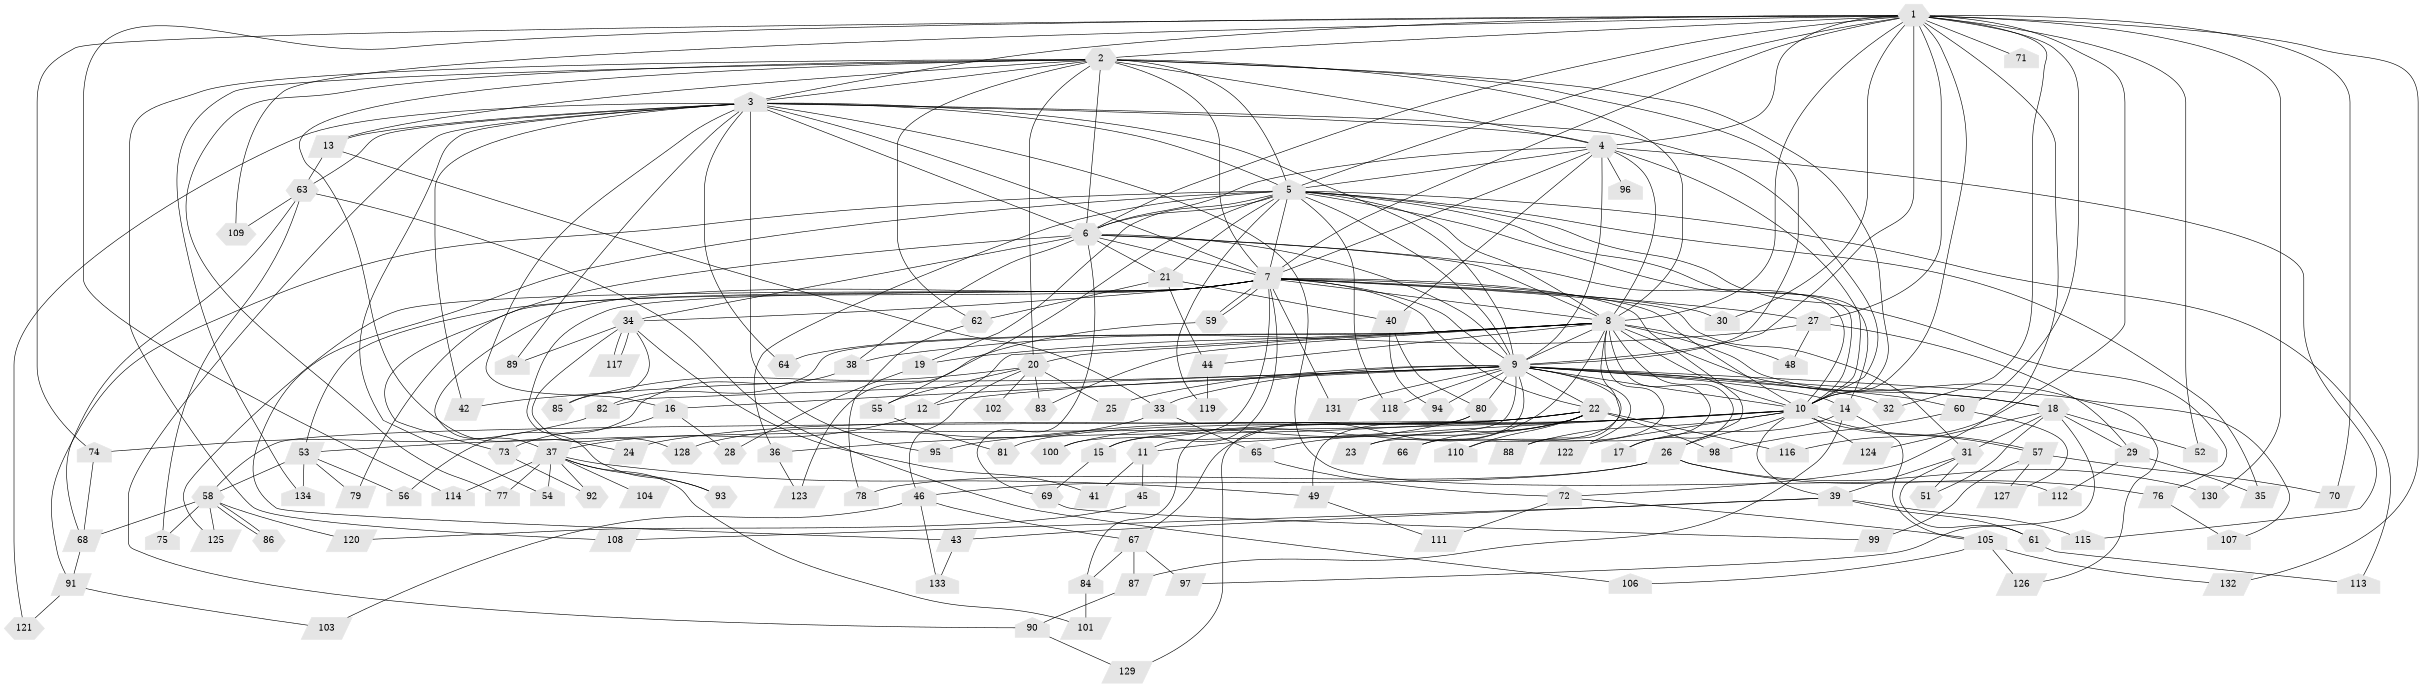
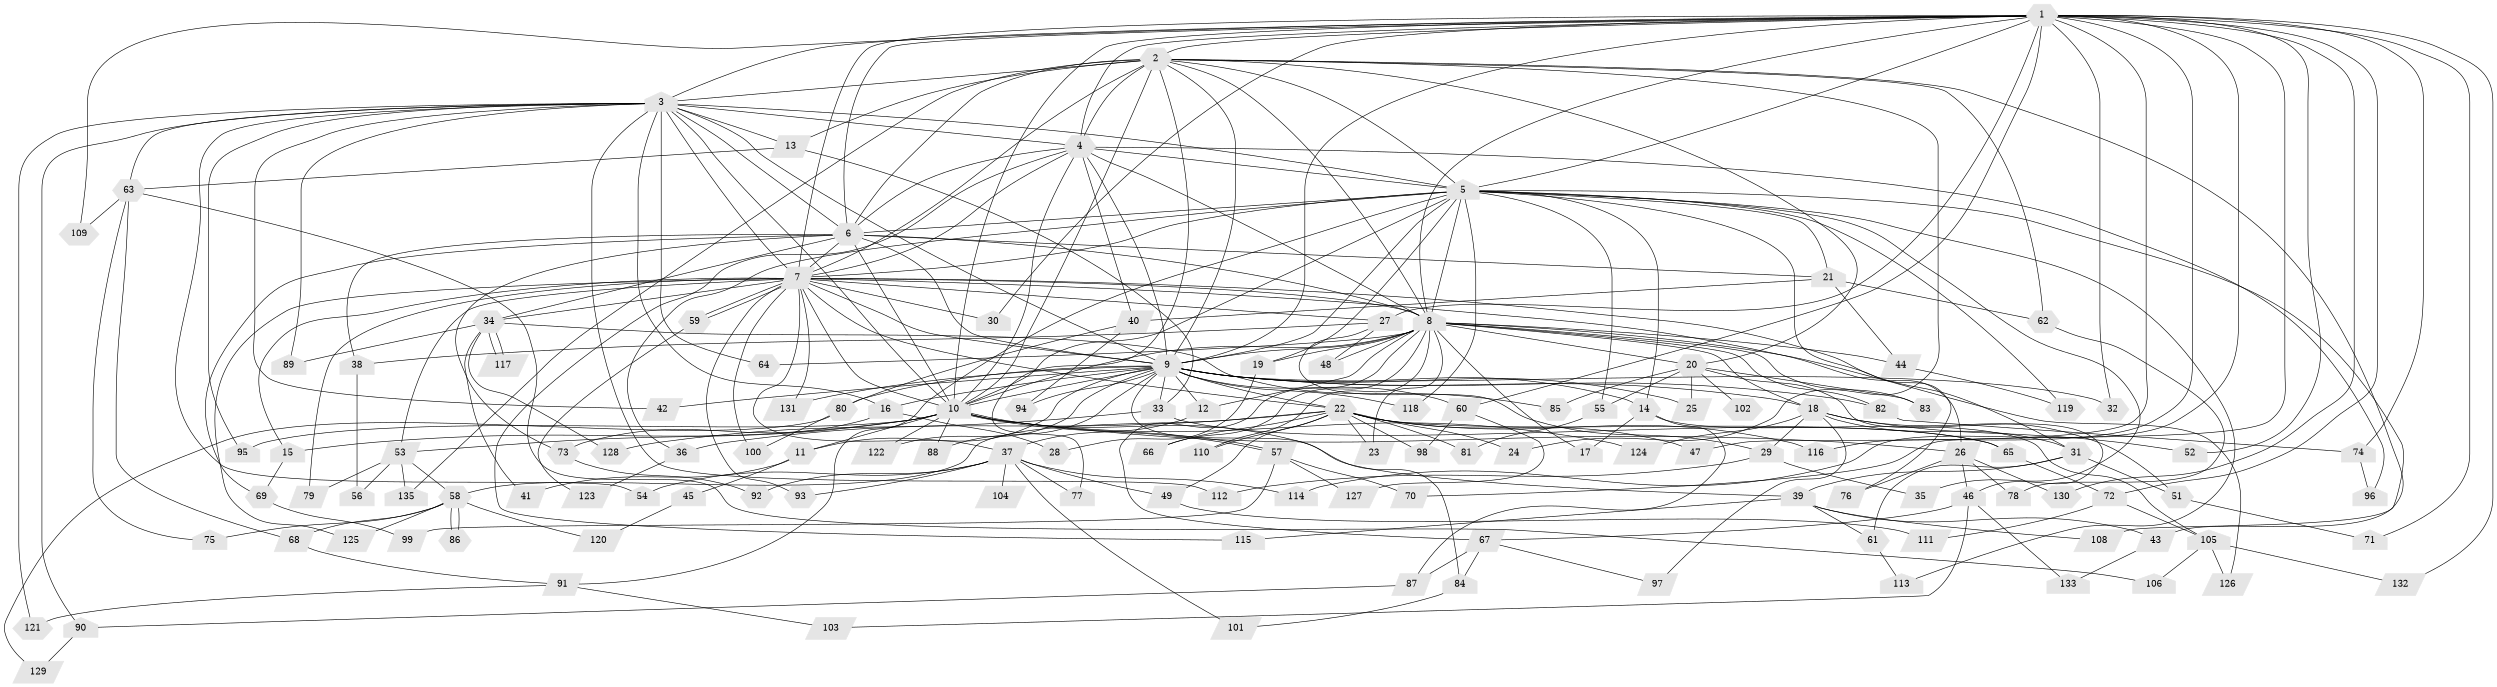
none -> (1695, 453)
(89, 496) -> (2364, 475)
(303, 497) -> (406, 497)
none -> (2273, 519)
(2229, 541) -> none
